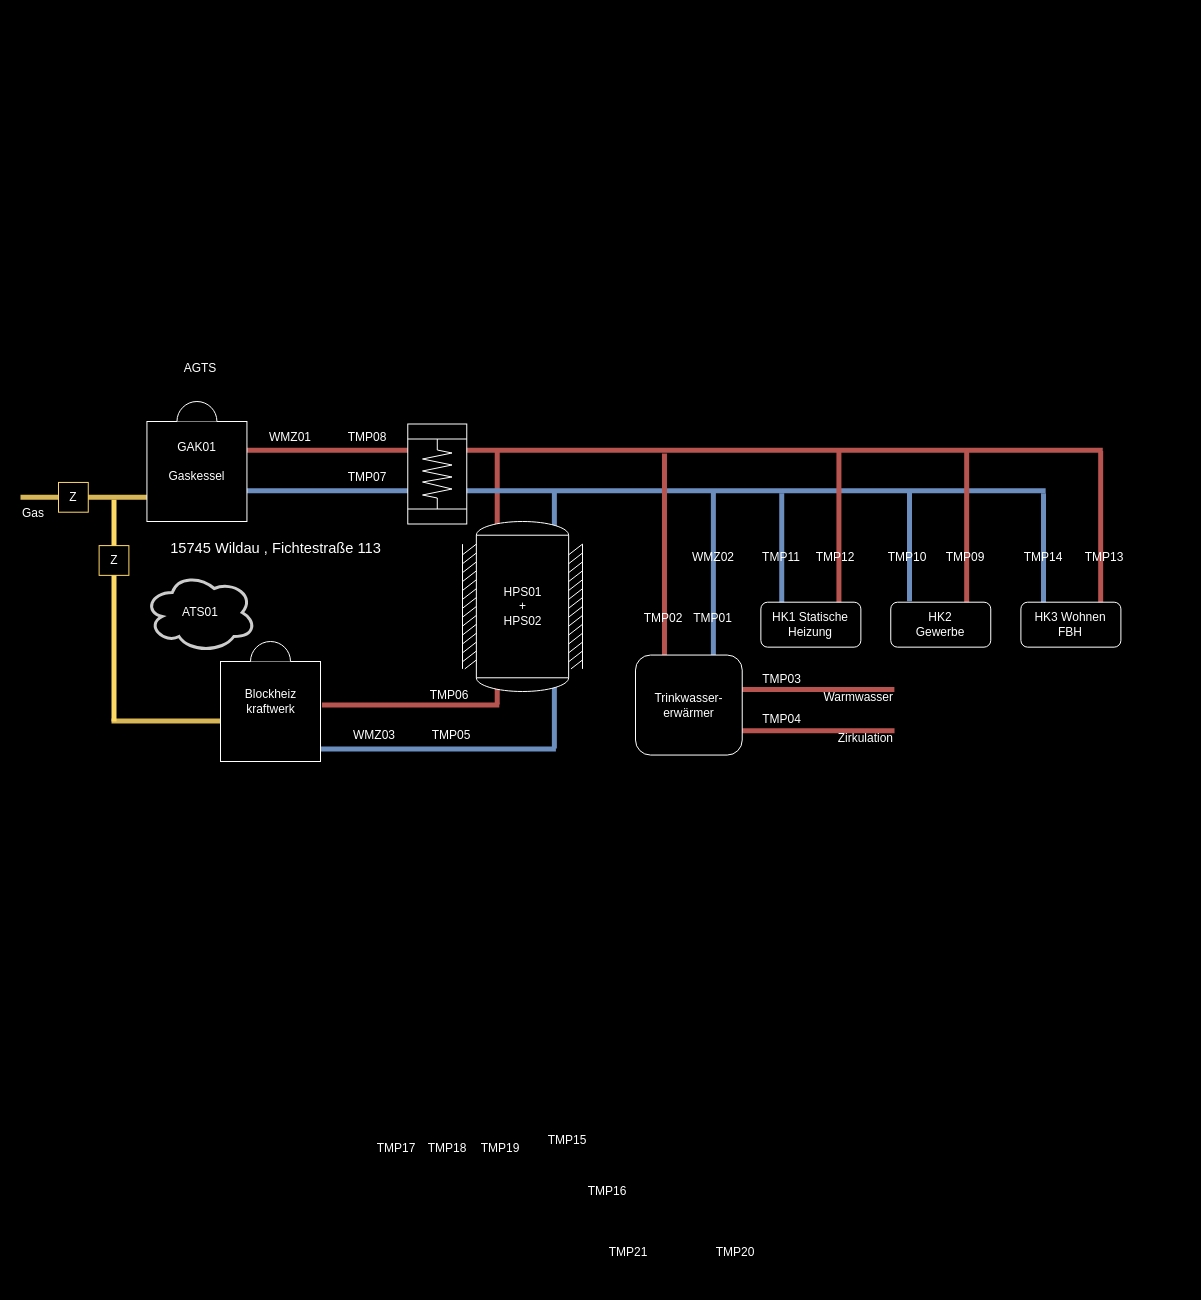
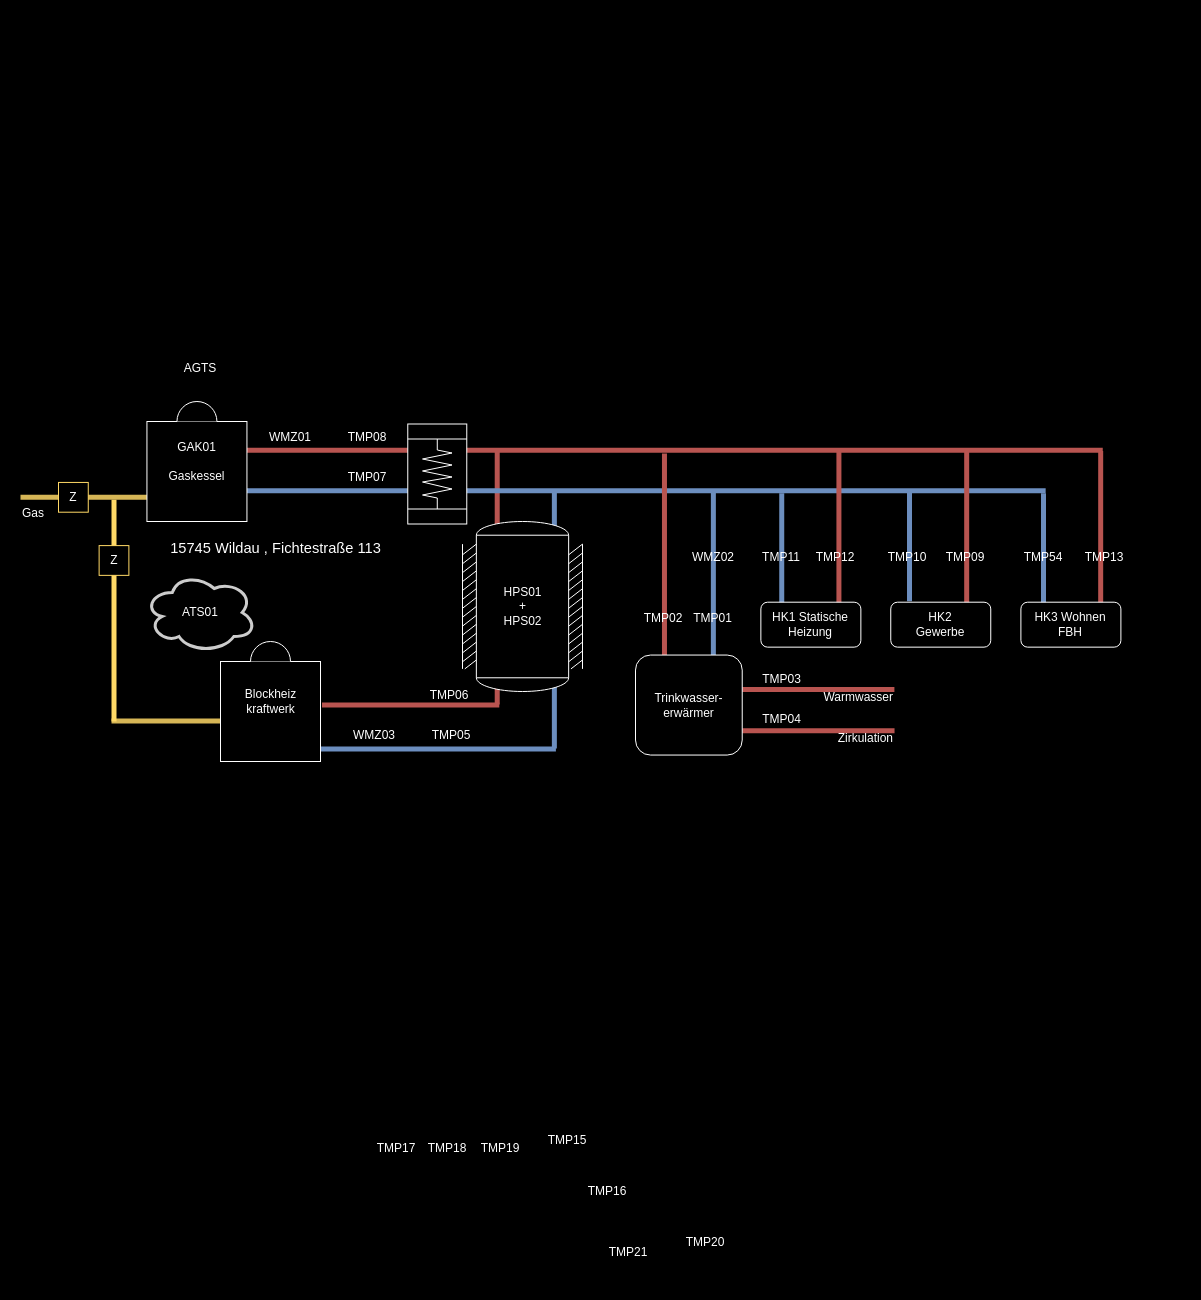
(1044, 558) -> (1044, 558)
(736, 1259) -> (706, 1249)
